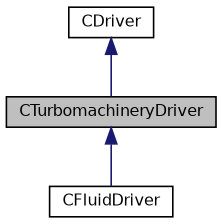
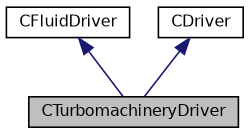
(111, 165) -> (106, 74)
